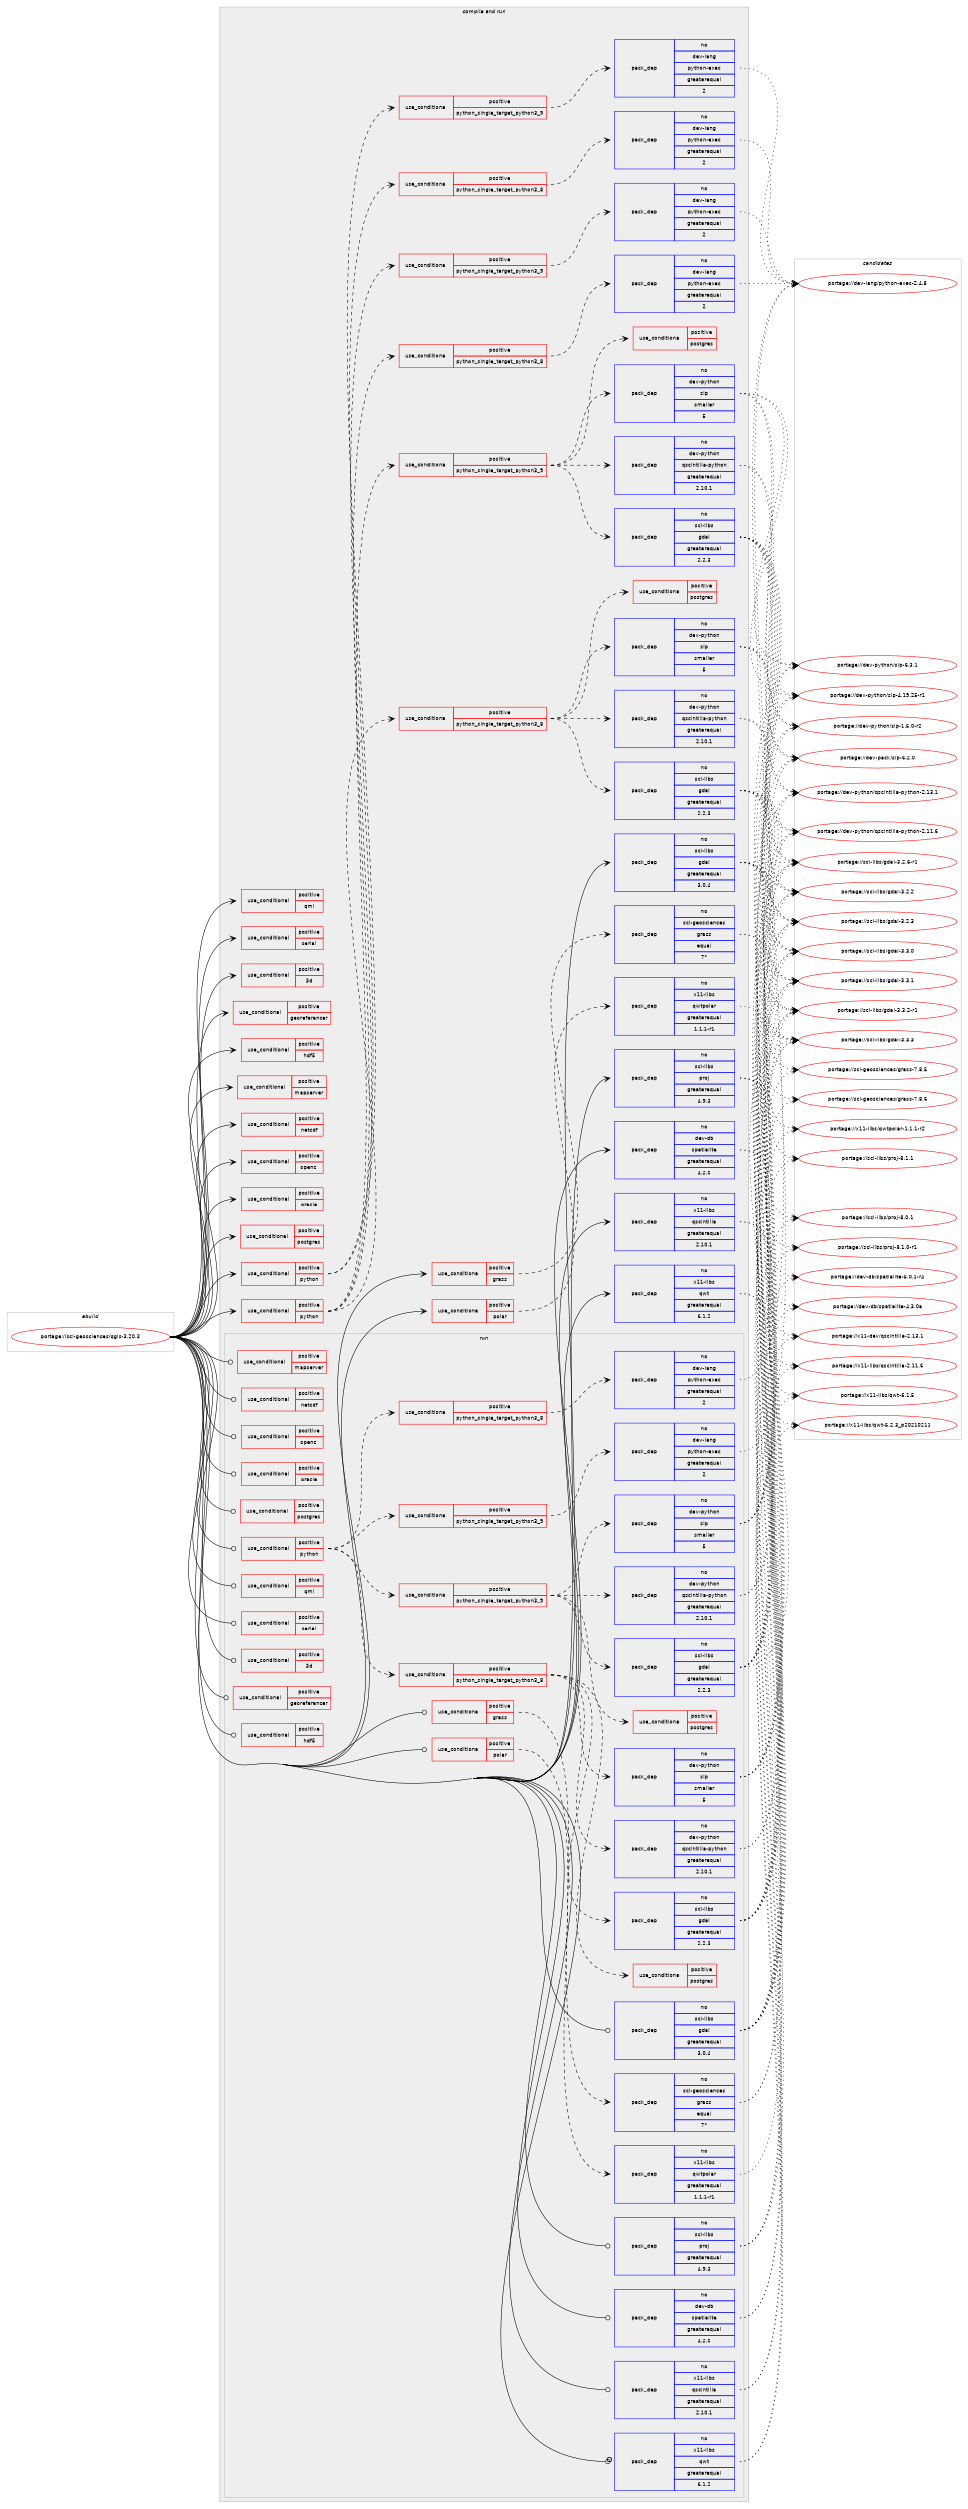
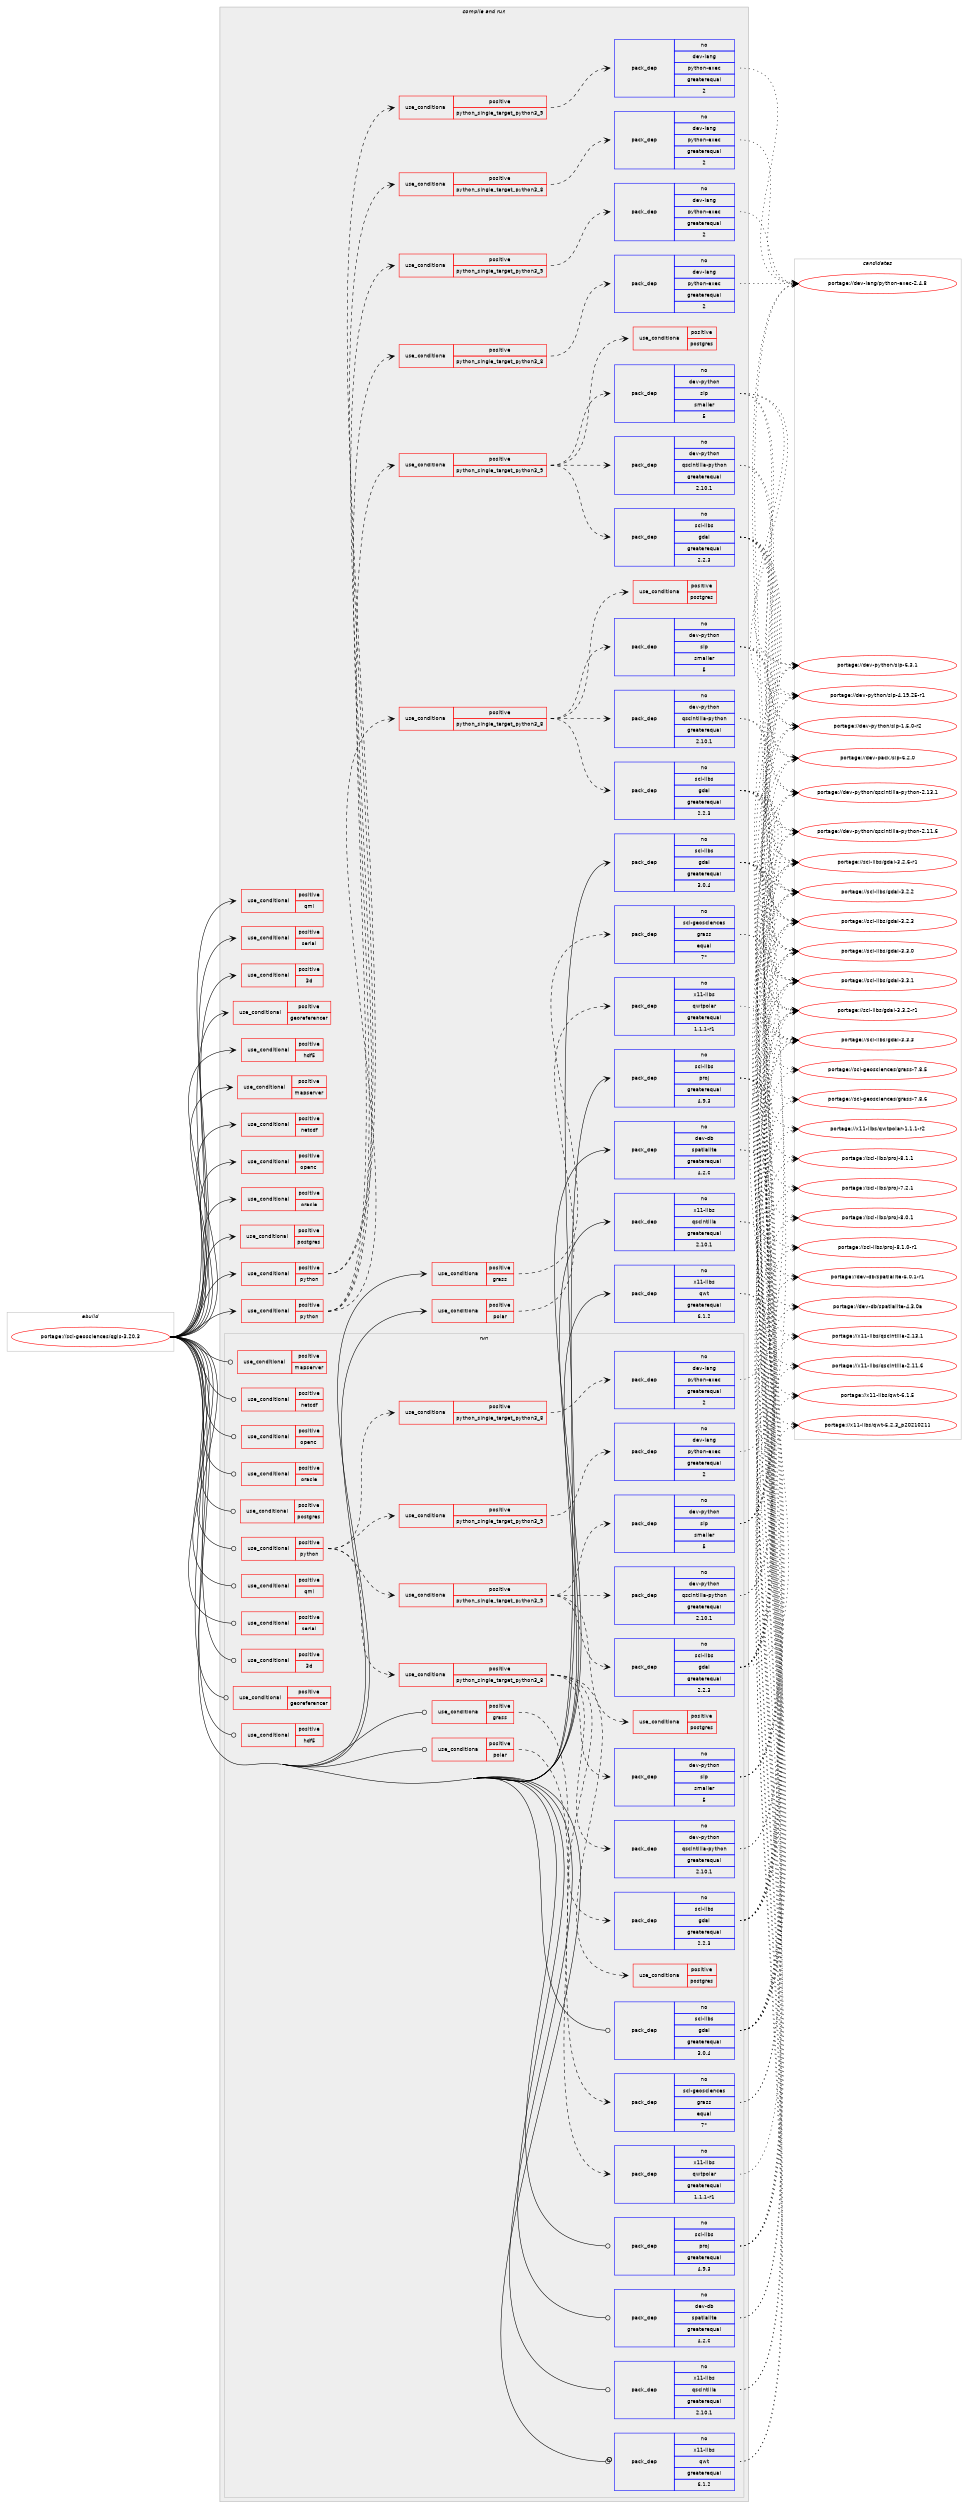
none -> (878, 1188)
(878, 1277) -> (878, 1277)
(878, 1336) -> (878, 1336)
